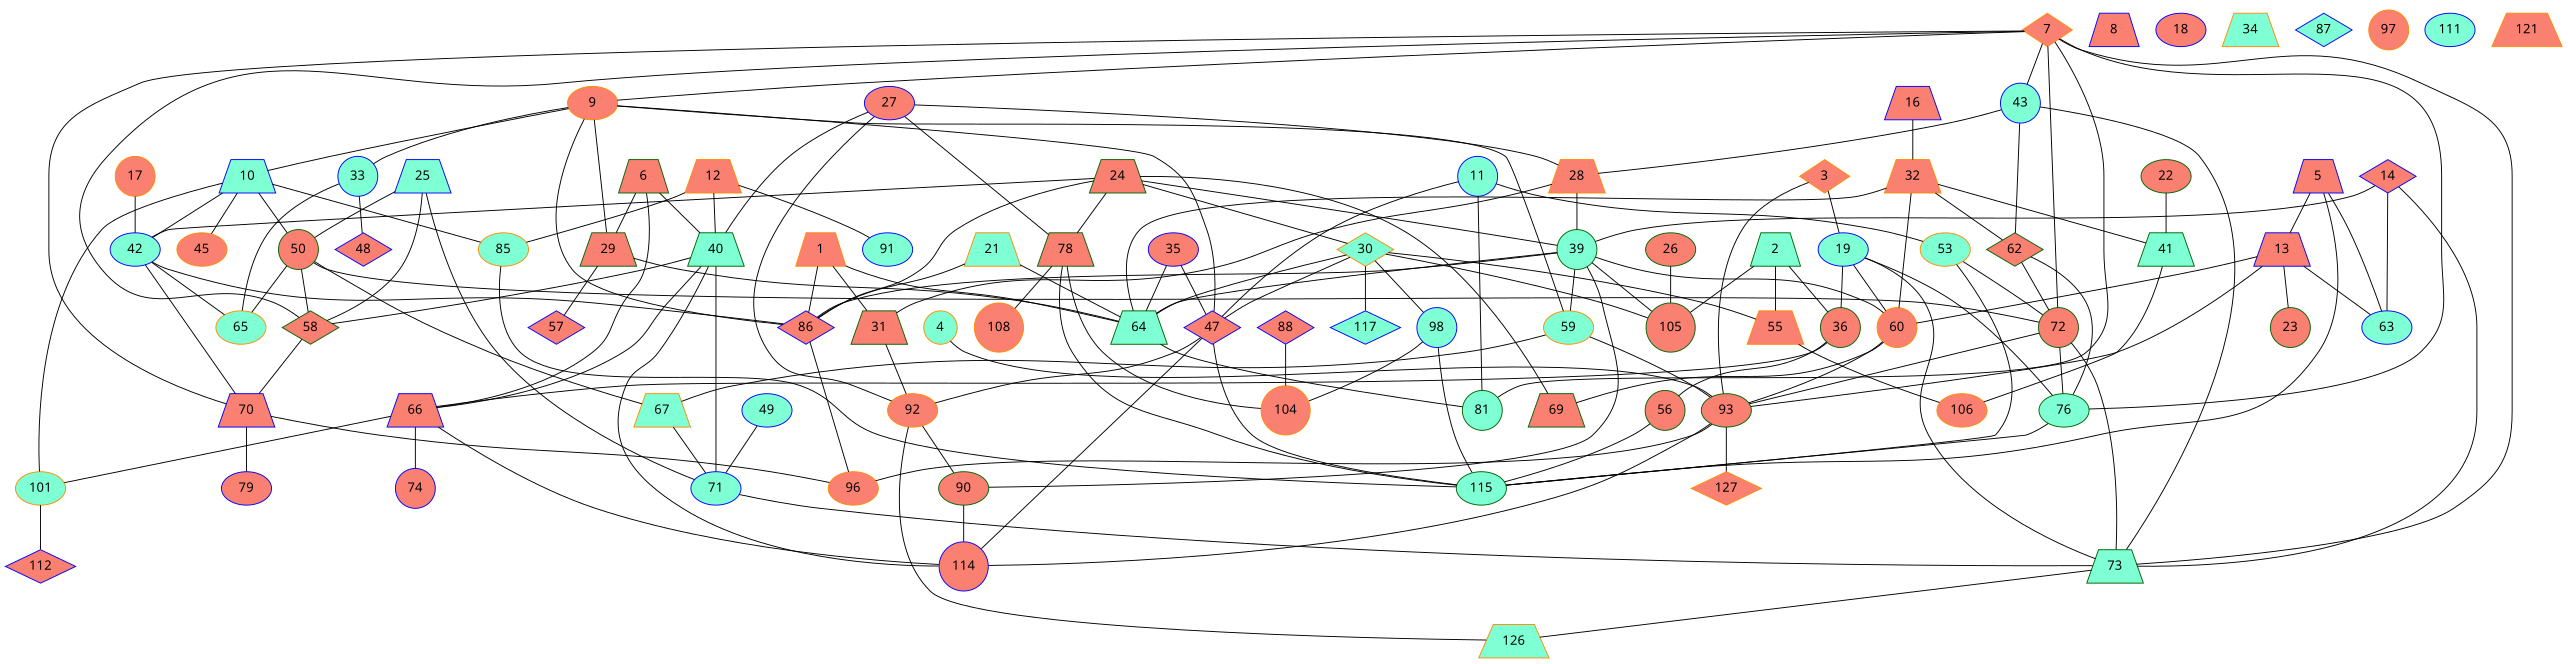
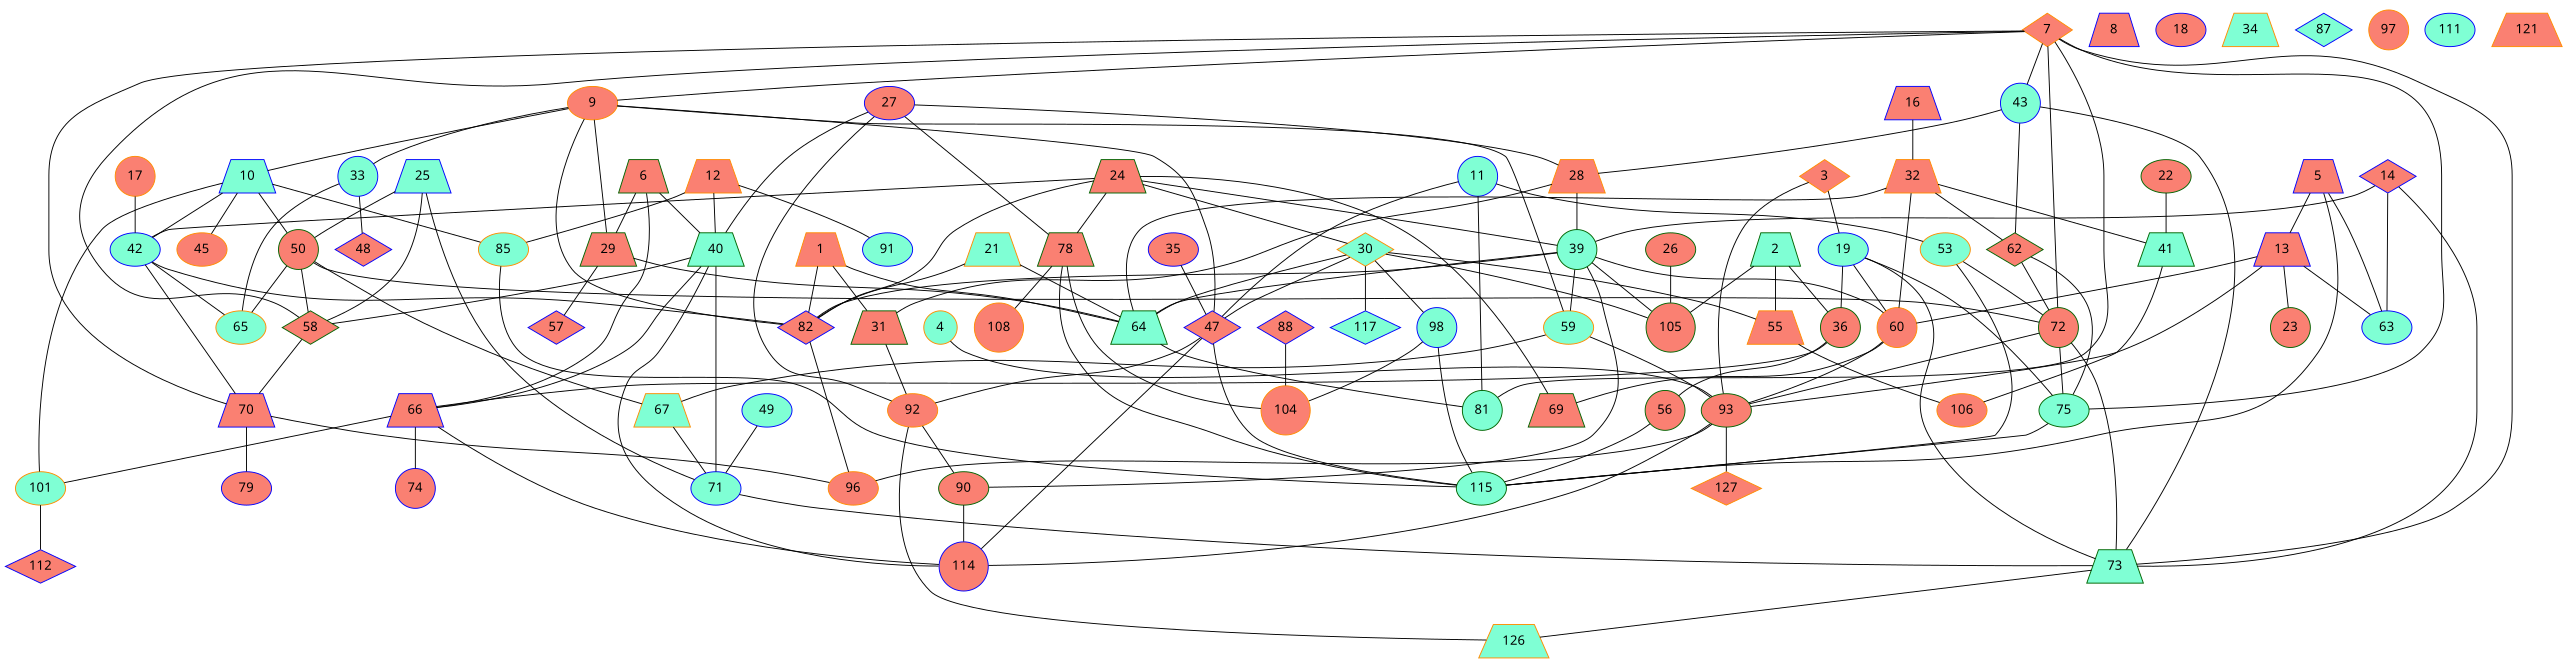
(1156, 288) -> none
(806, 328) -> (806, 328)
(2064, 410) -> (2064, 410)
